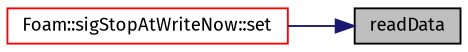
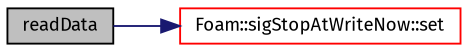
(312, 26) -> (137, 26)
